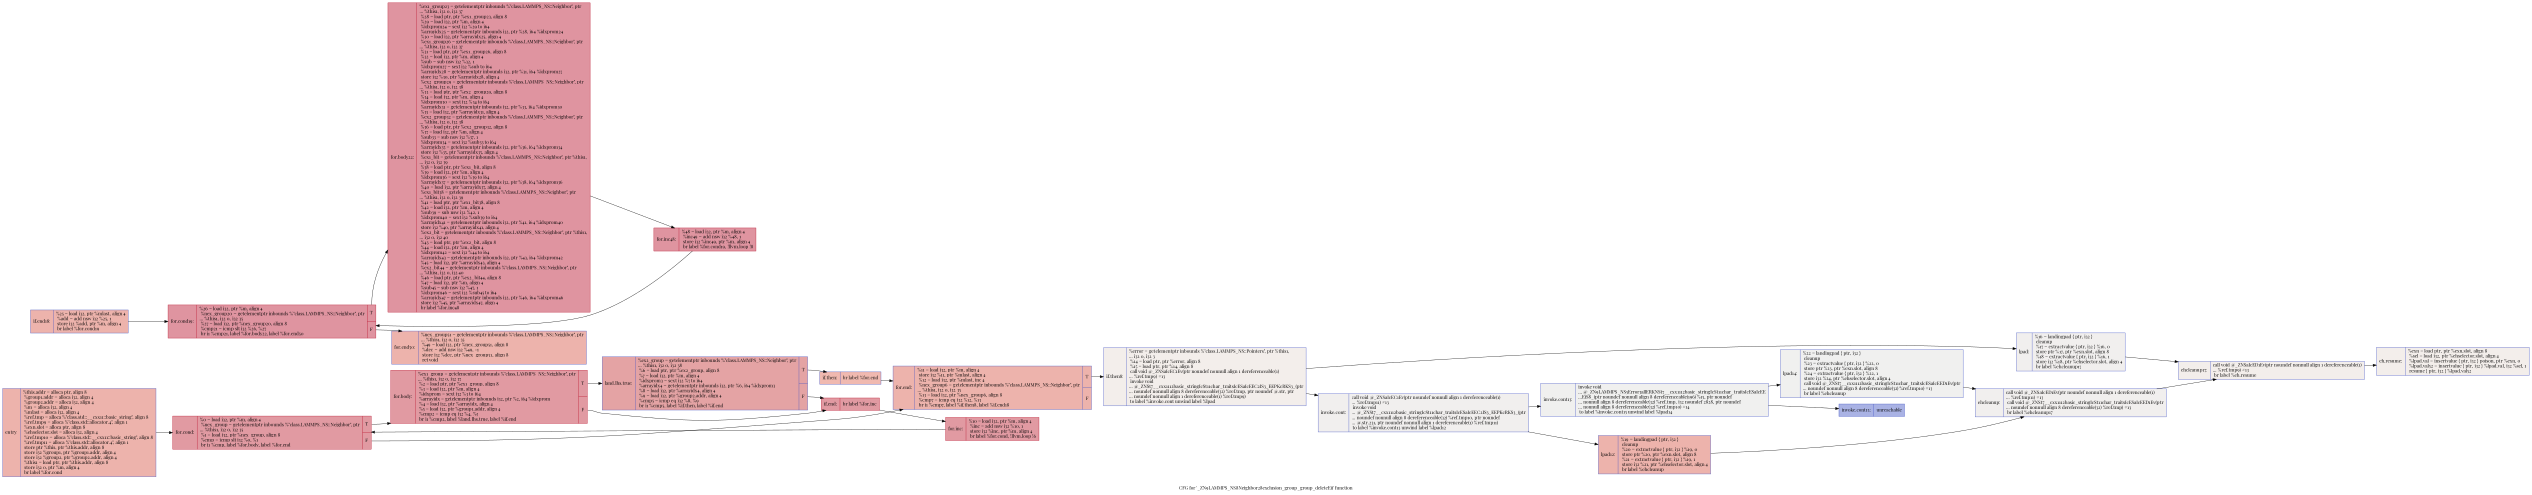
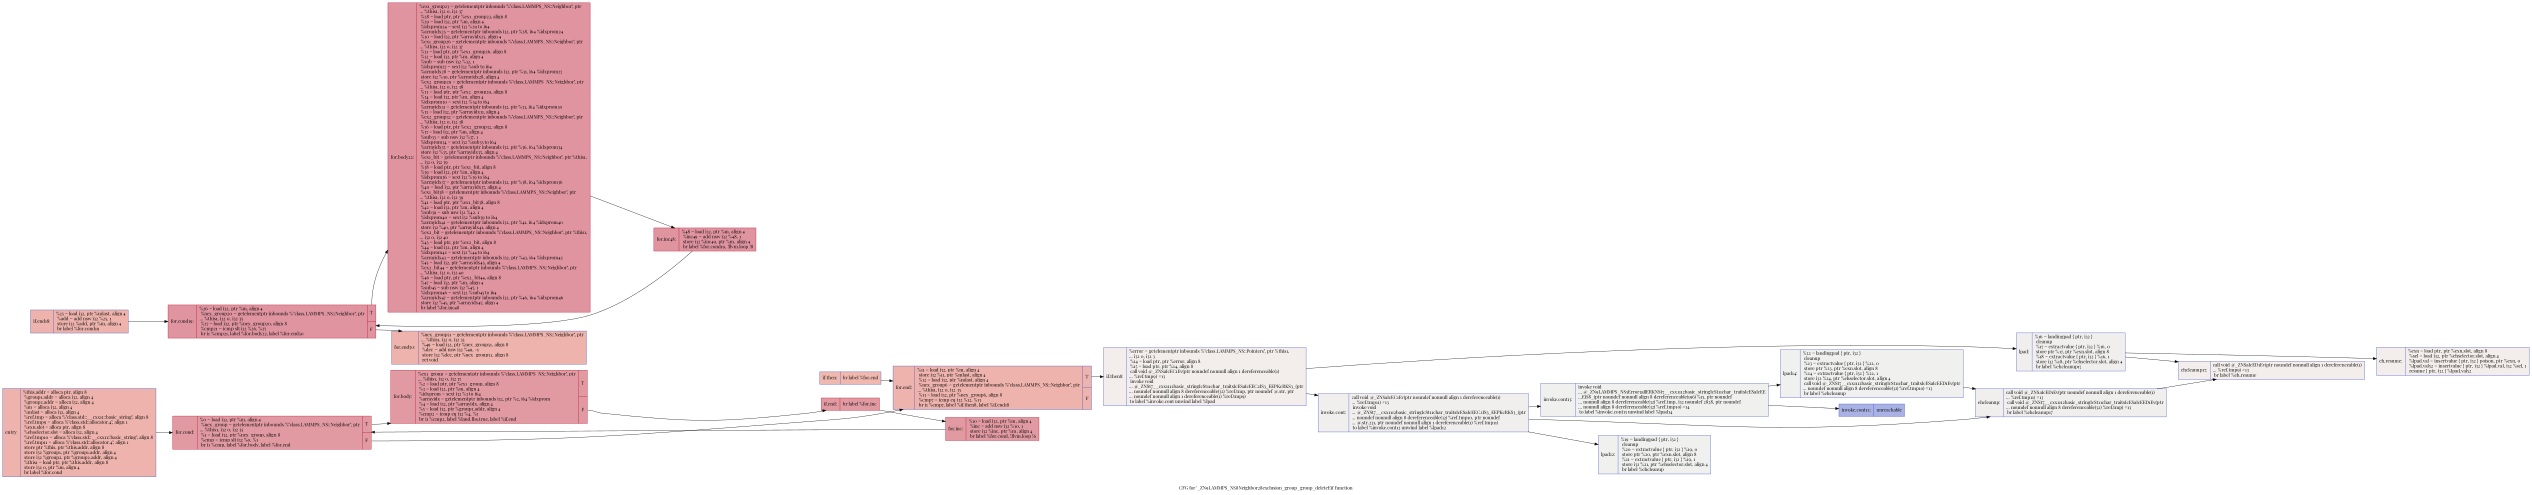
(2369, 366) -> (2249, 355)
(951, 380) -> (953, 380)
(705, 383) -> none
(1867, 443) -> (1758, 427)
(1655, 455) -> (1655, 455)
